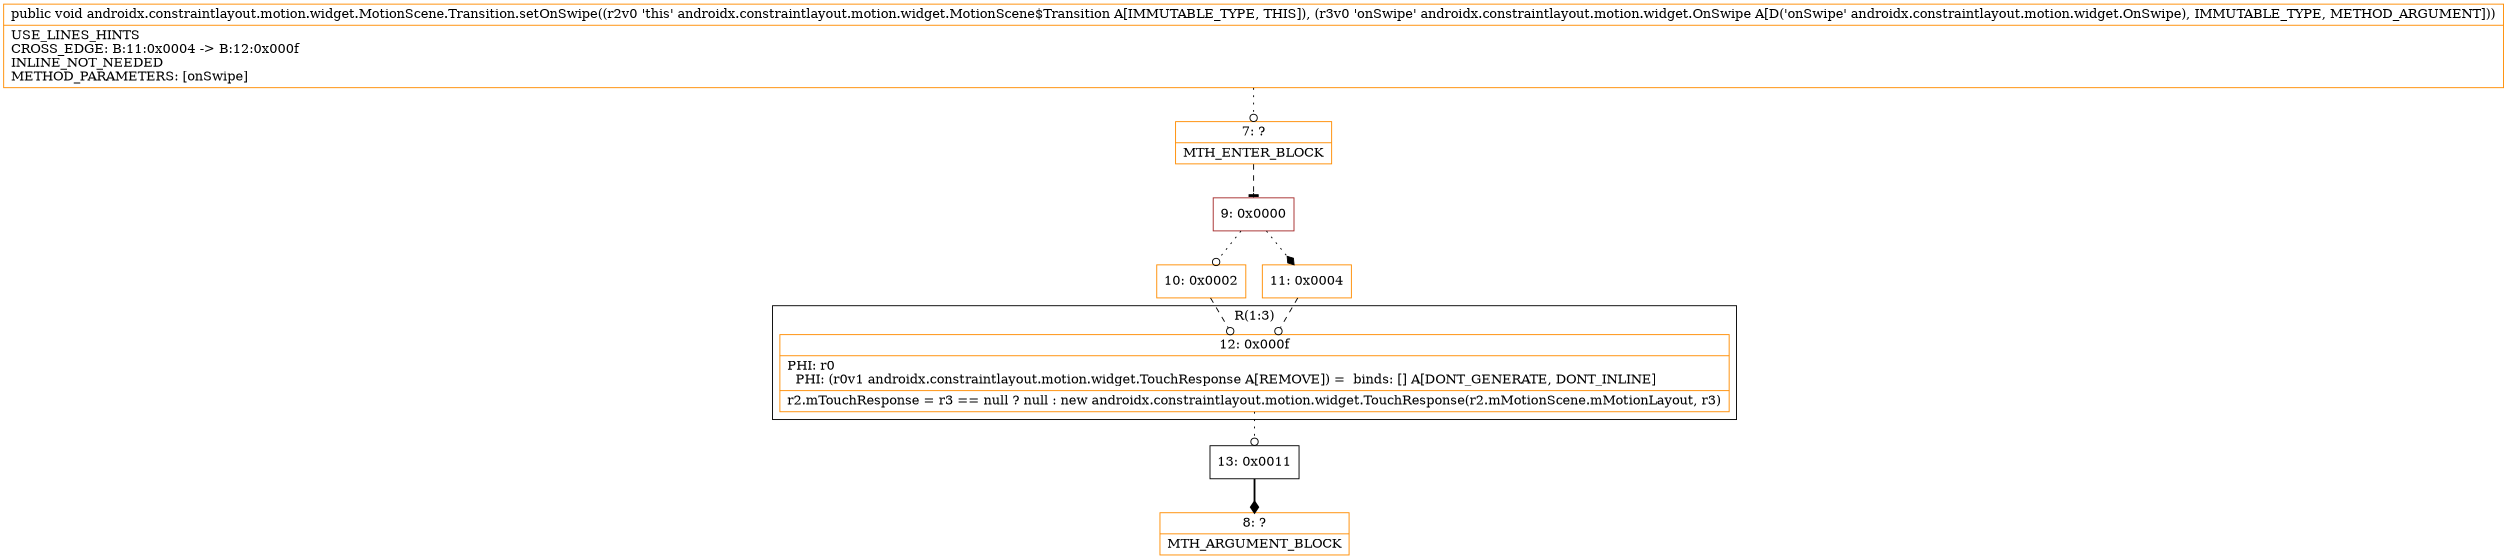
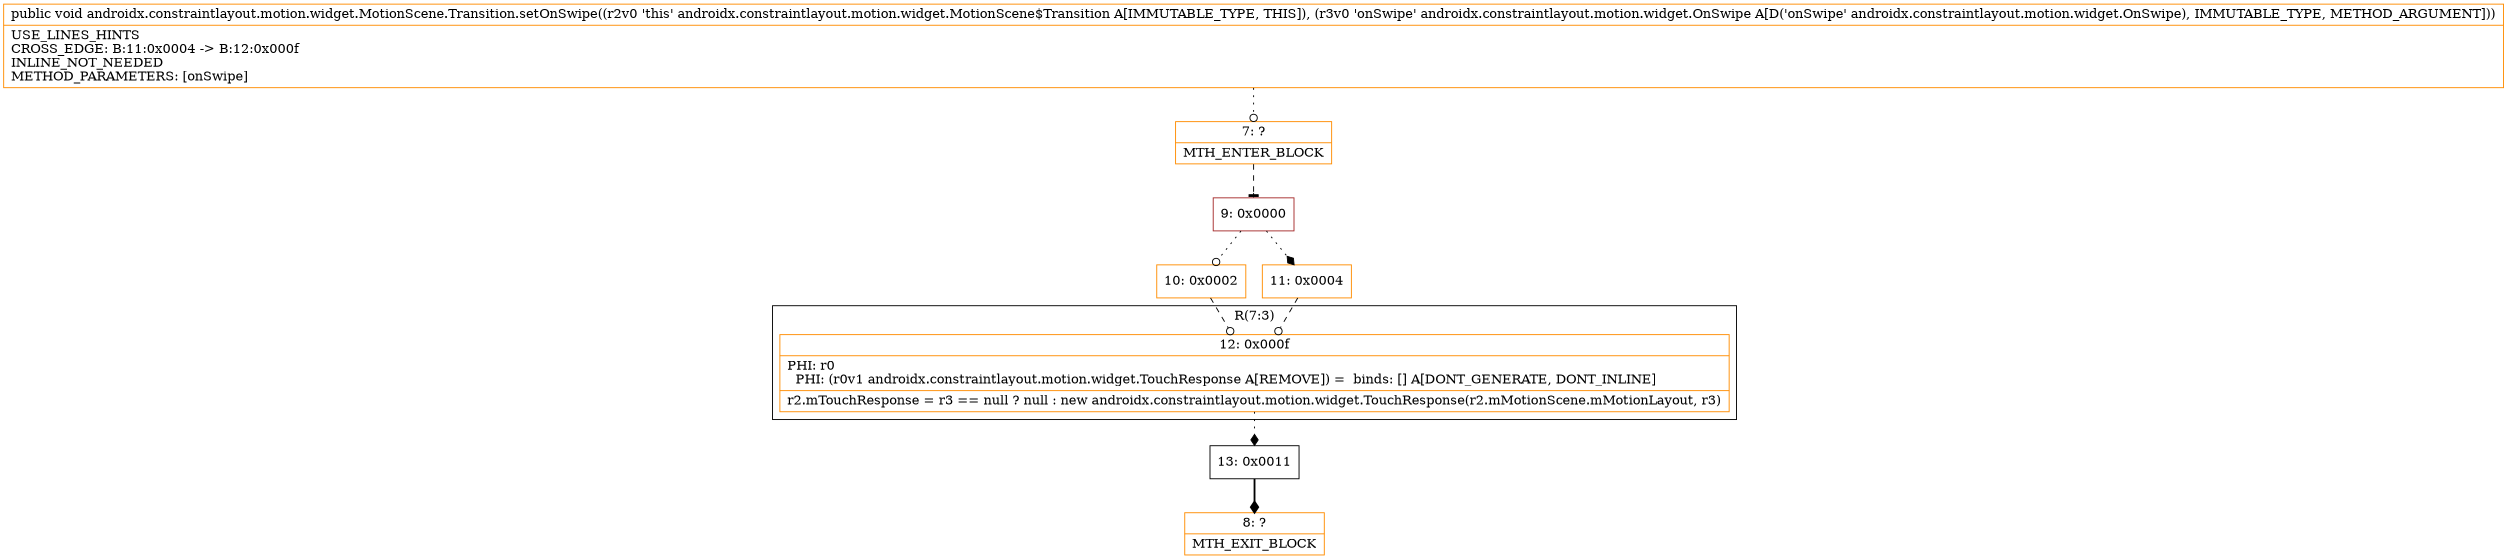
(1255, 316) -> (1255, 316)
(1255, 426) -> (1255, 425)
(1255, 544) -> (1255, 544)
